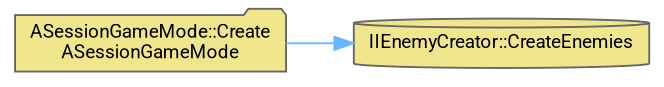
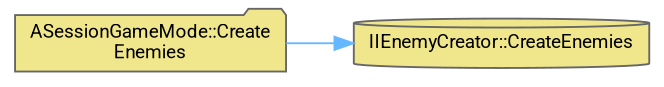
(151, 43) -> (151, 43)
